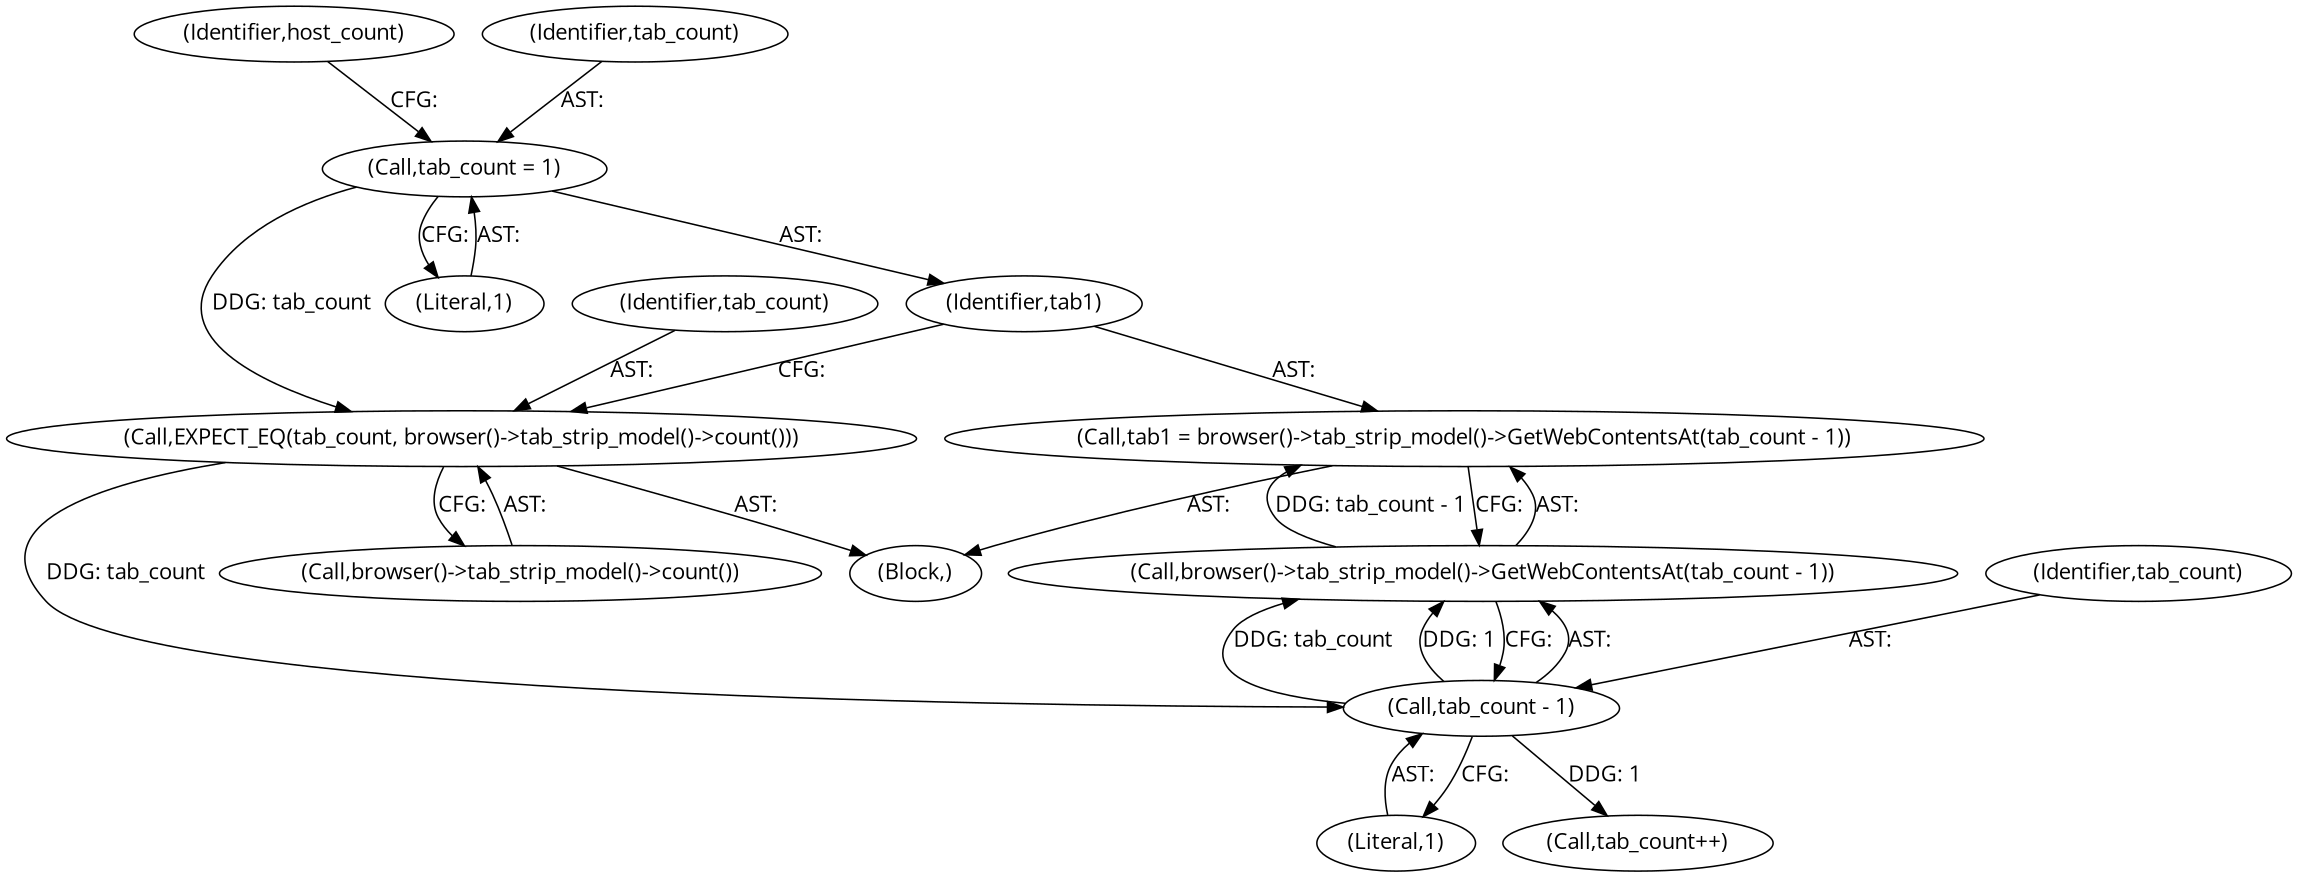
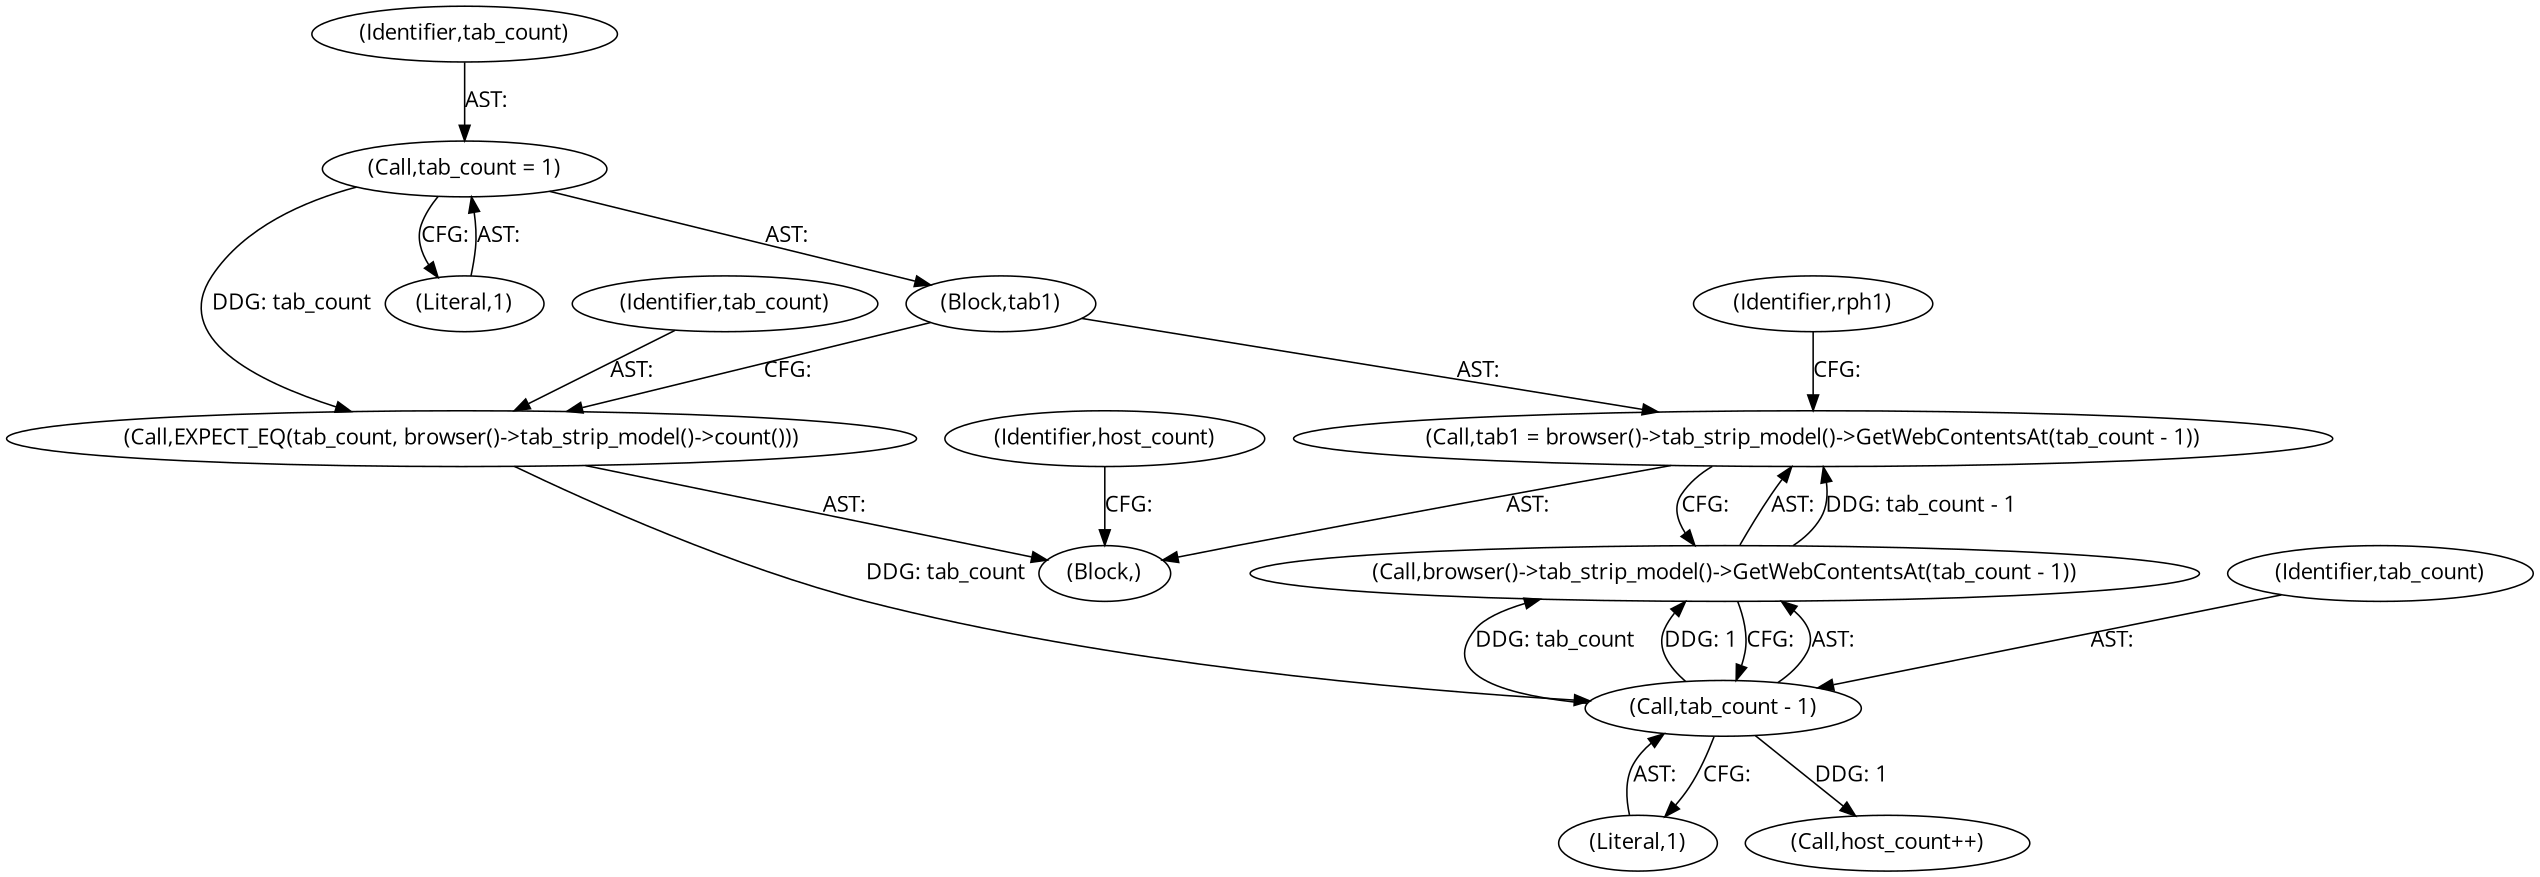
(373, 97) -> (1105, 498)
(1024, 304) -> (1001, 304)
none -> (1813, 304)
(520, 573) -> none
(1638, 843) -> (1888, 843)
